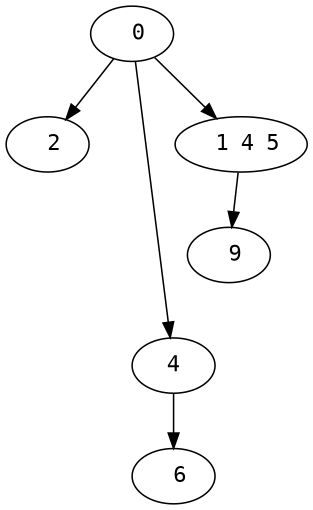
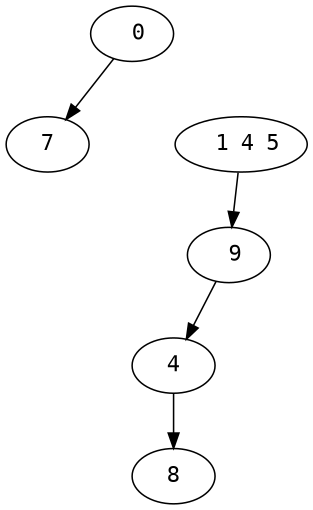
(180, 83) -> none
(48, 144) -> (48, 144)
(152, 192) -> (205, 303)
(174, 476) -> (174, 476)
